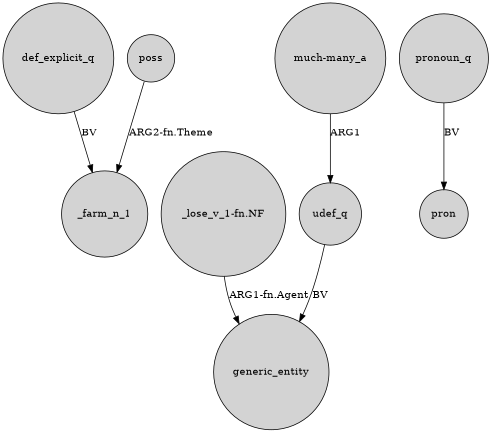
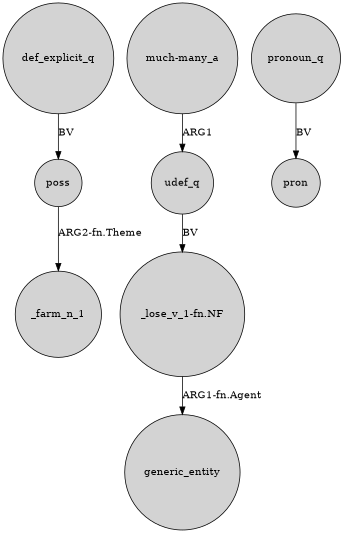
(82, 138) -> (58, 133)
(316, 280) -> (182, 229)
